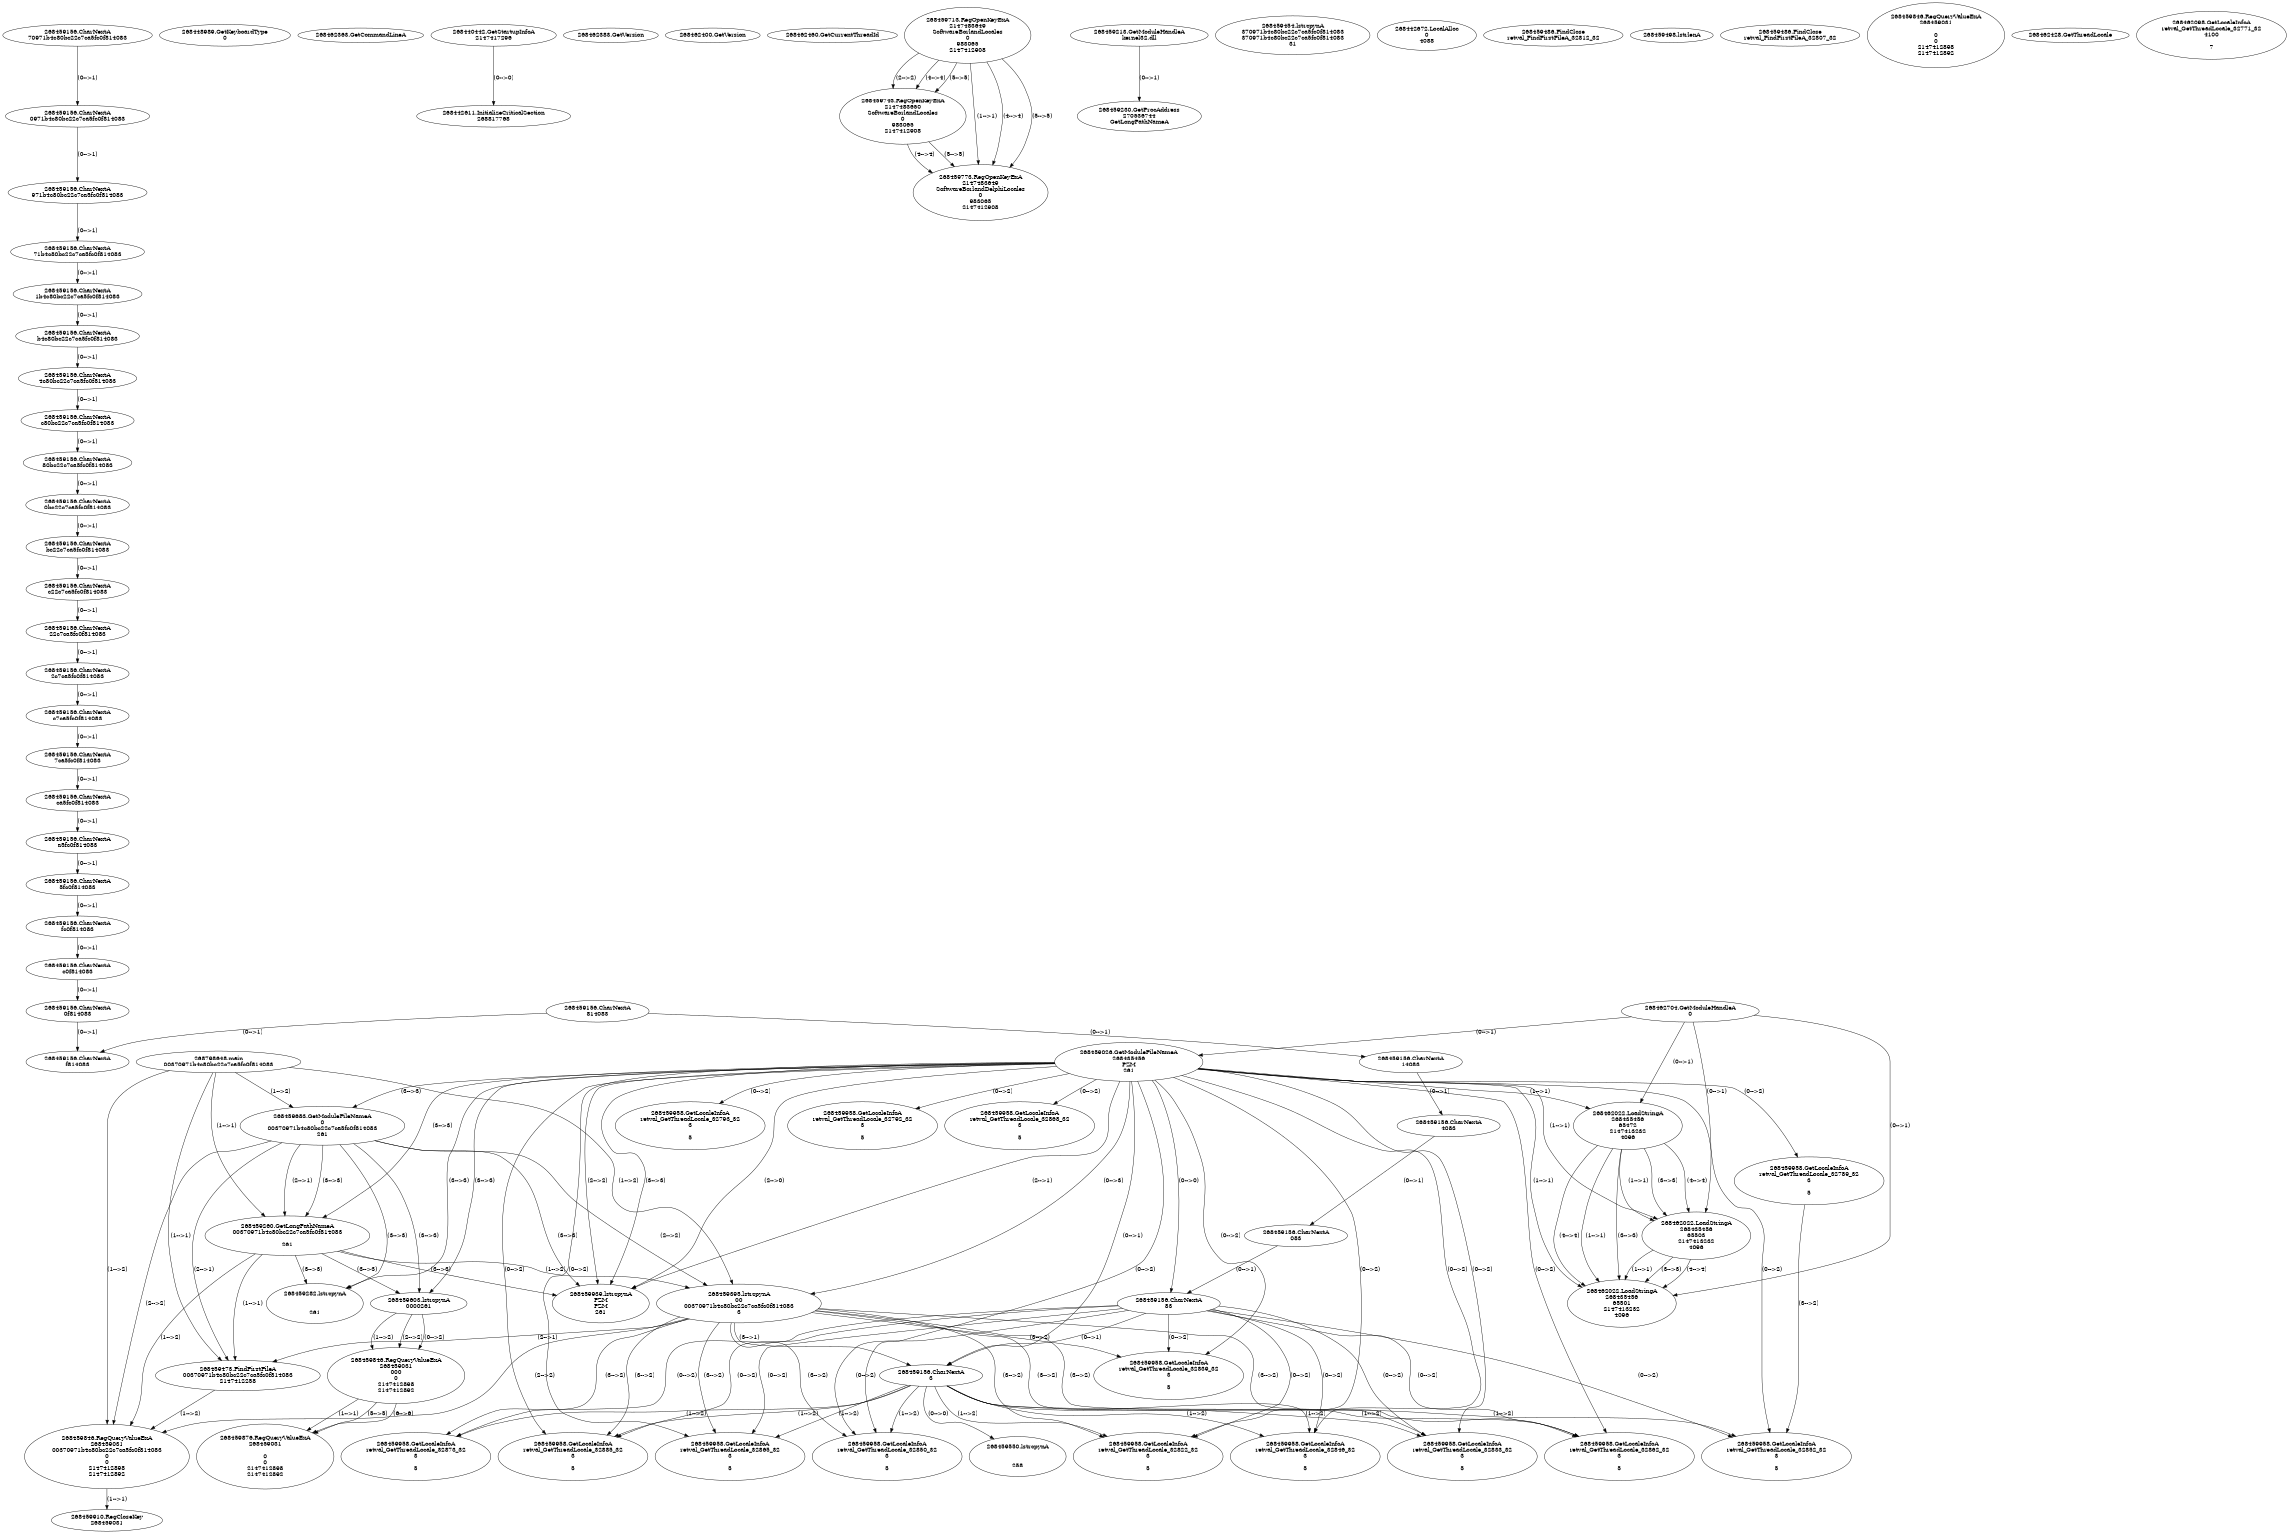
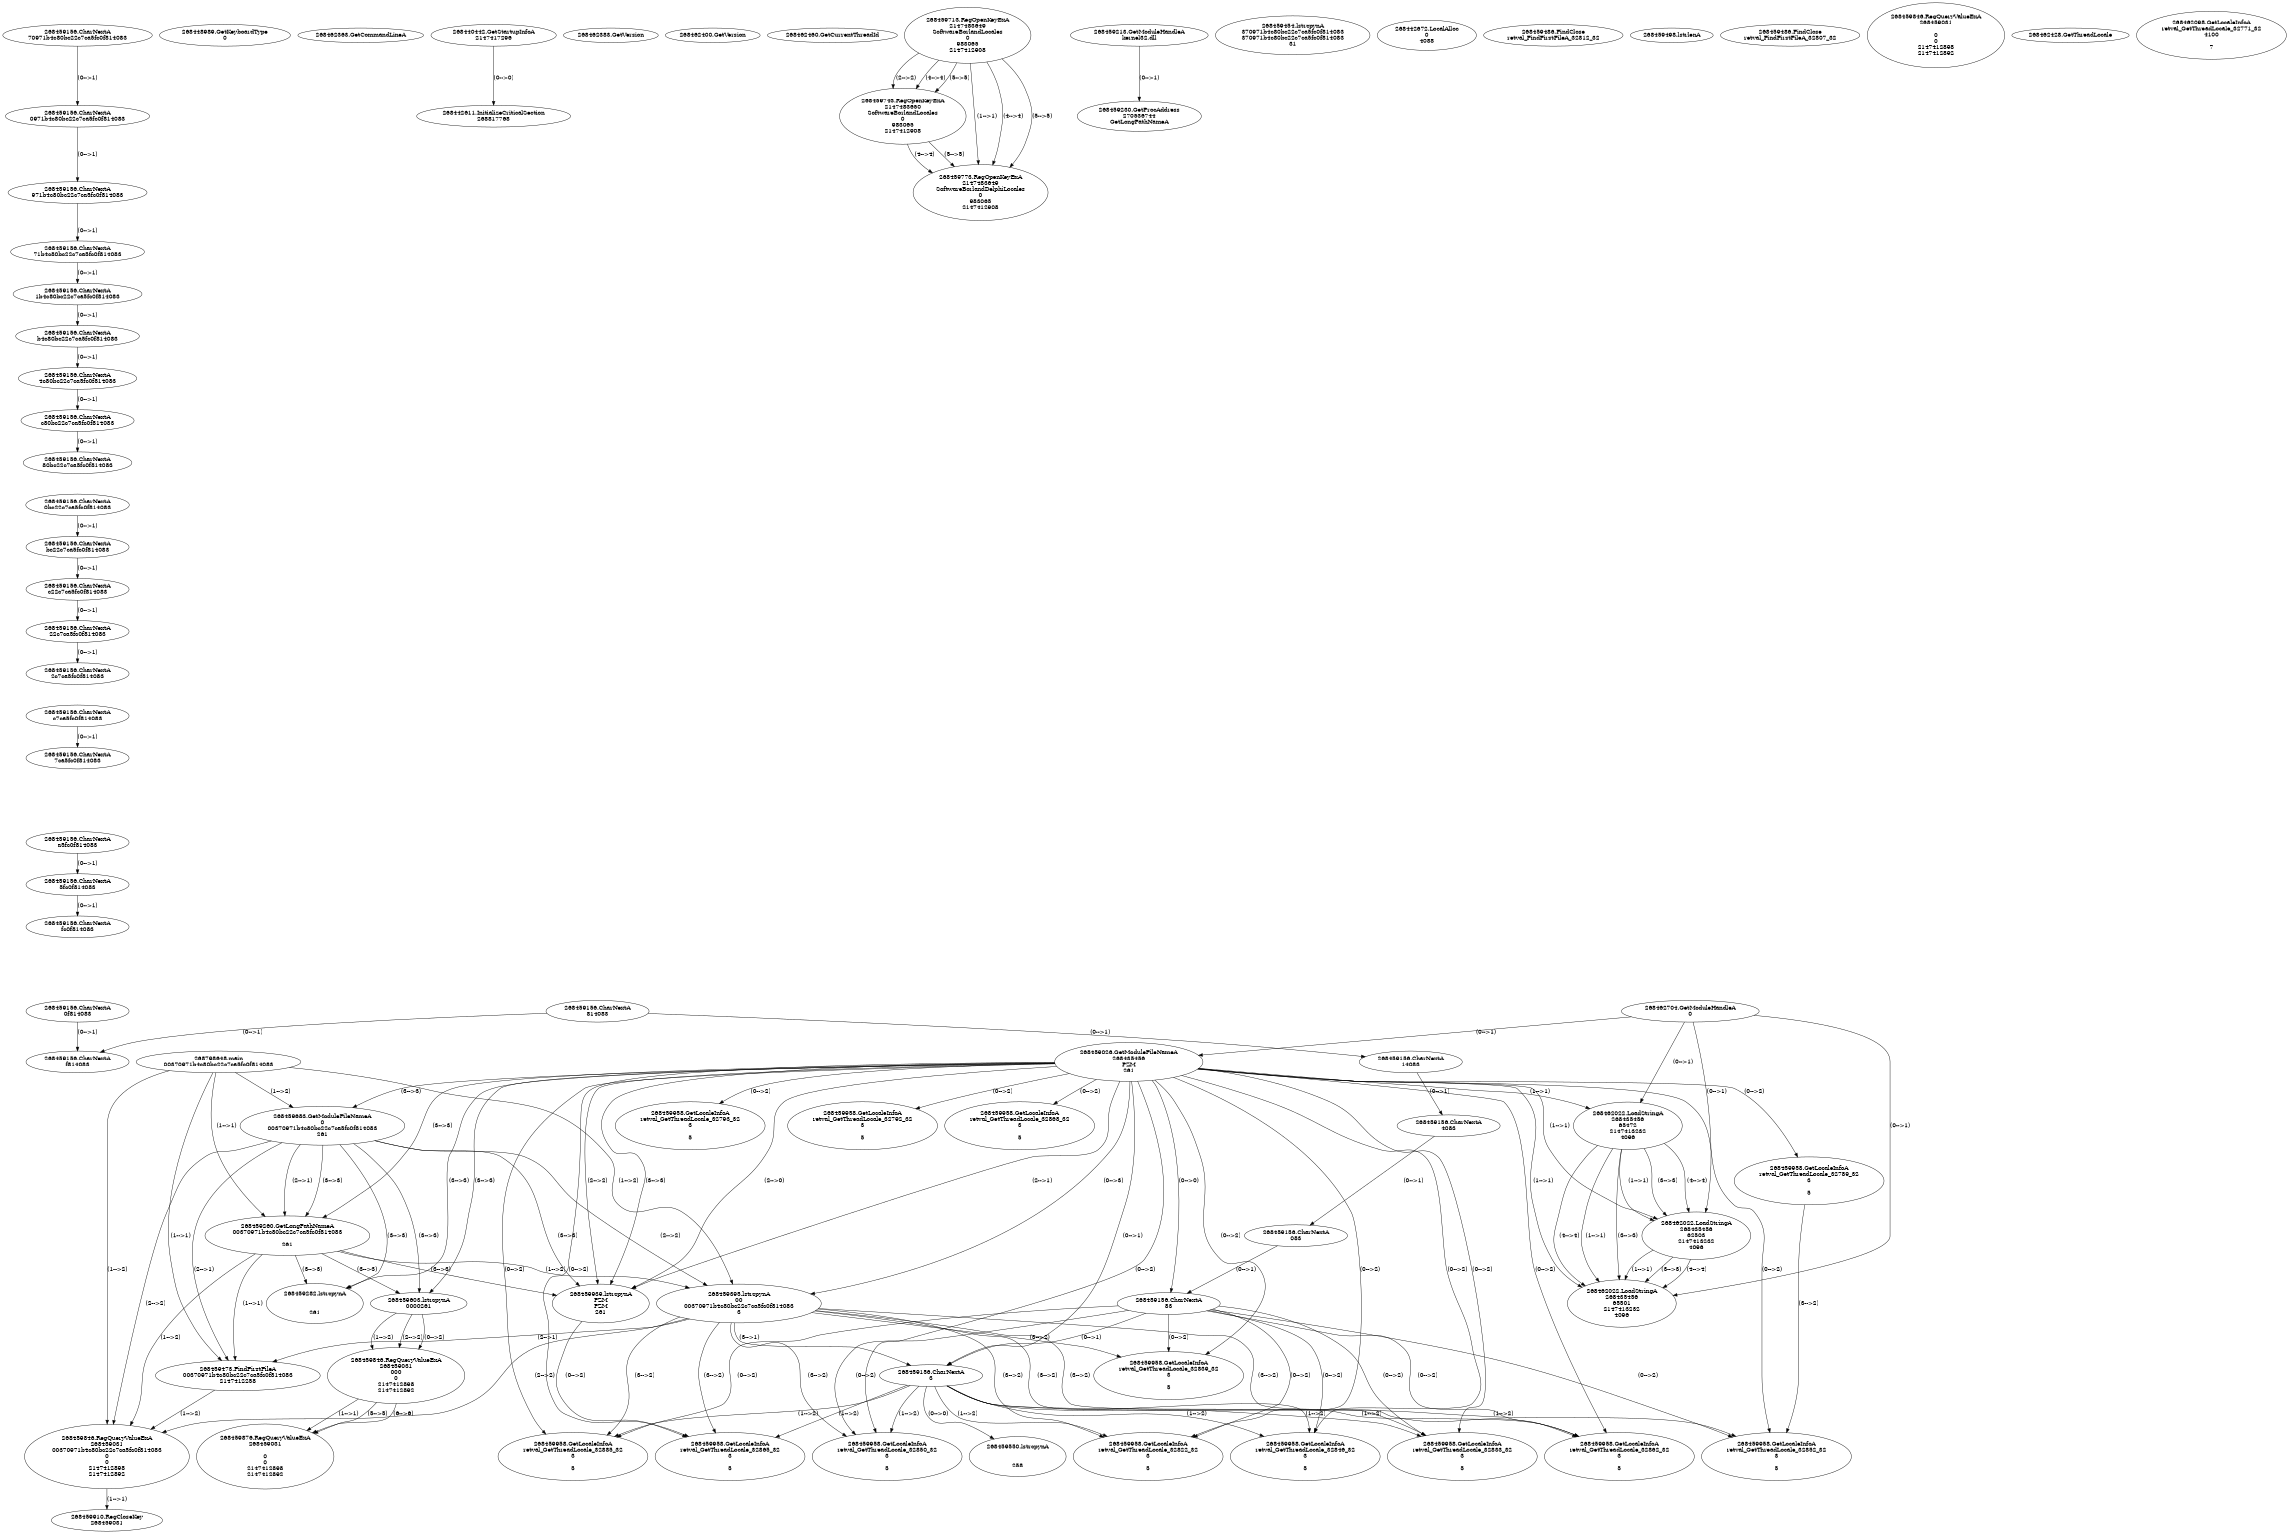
(78, 482) -> none
(78, 693) -> none
(78, 800) -> none
(78, 969) -> none
(1696, 1236) -> (1696, 1236)
(901, 1331) -> (578, 1415)
(416, 1456) -> none
